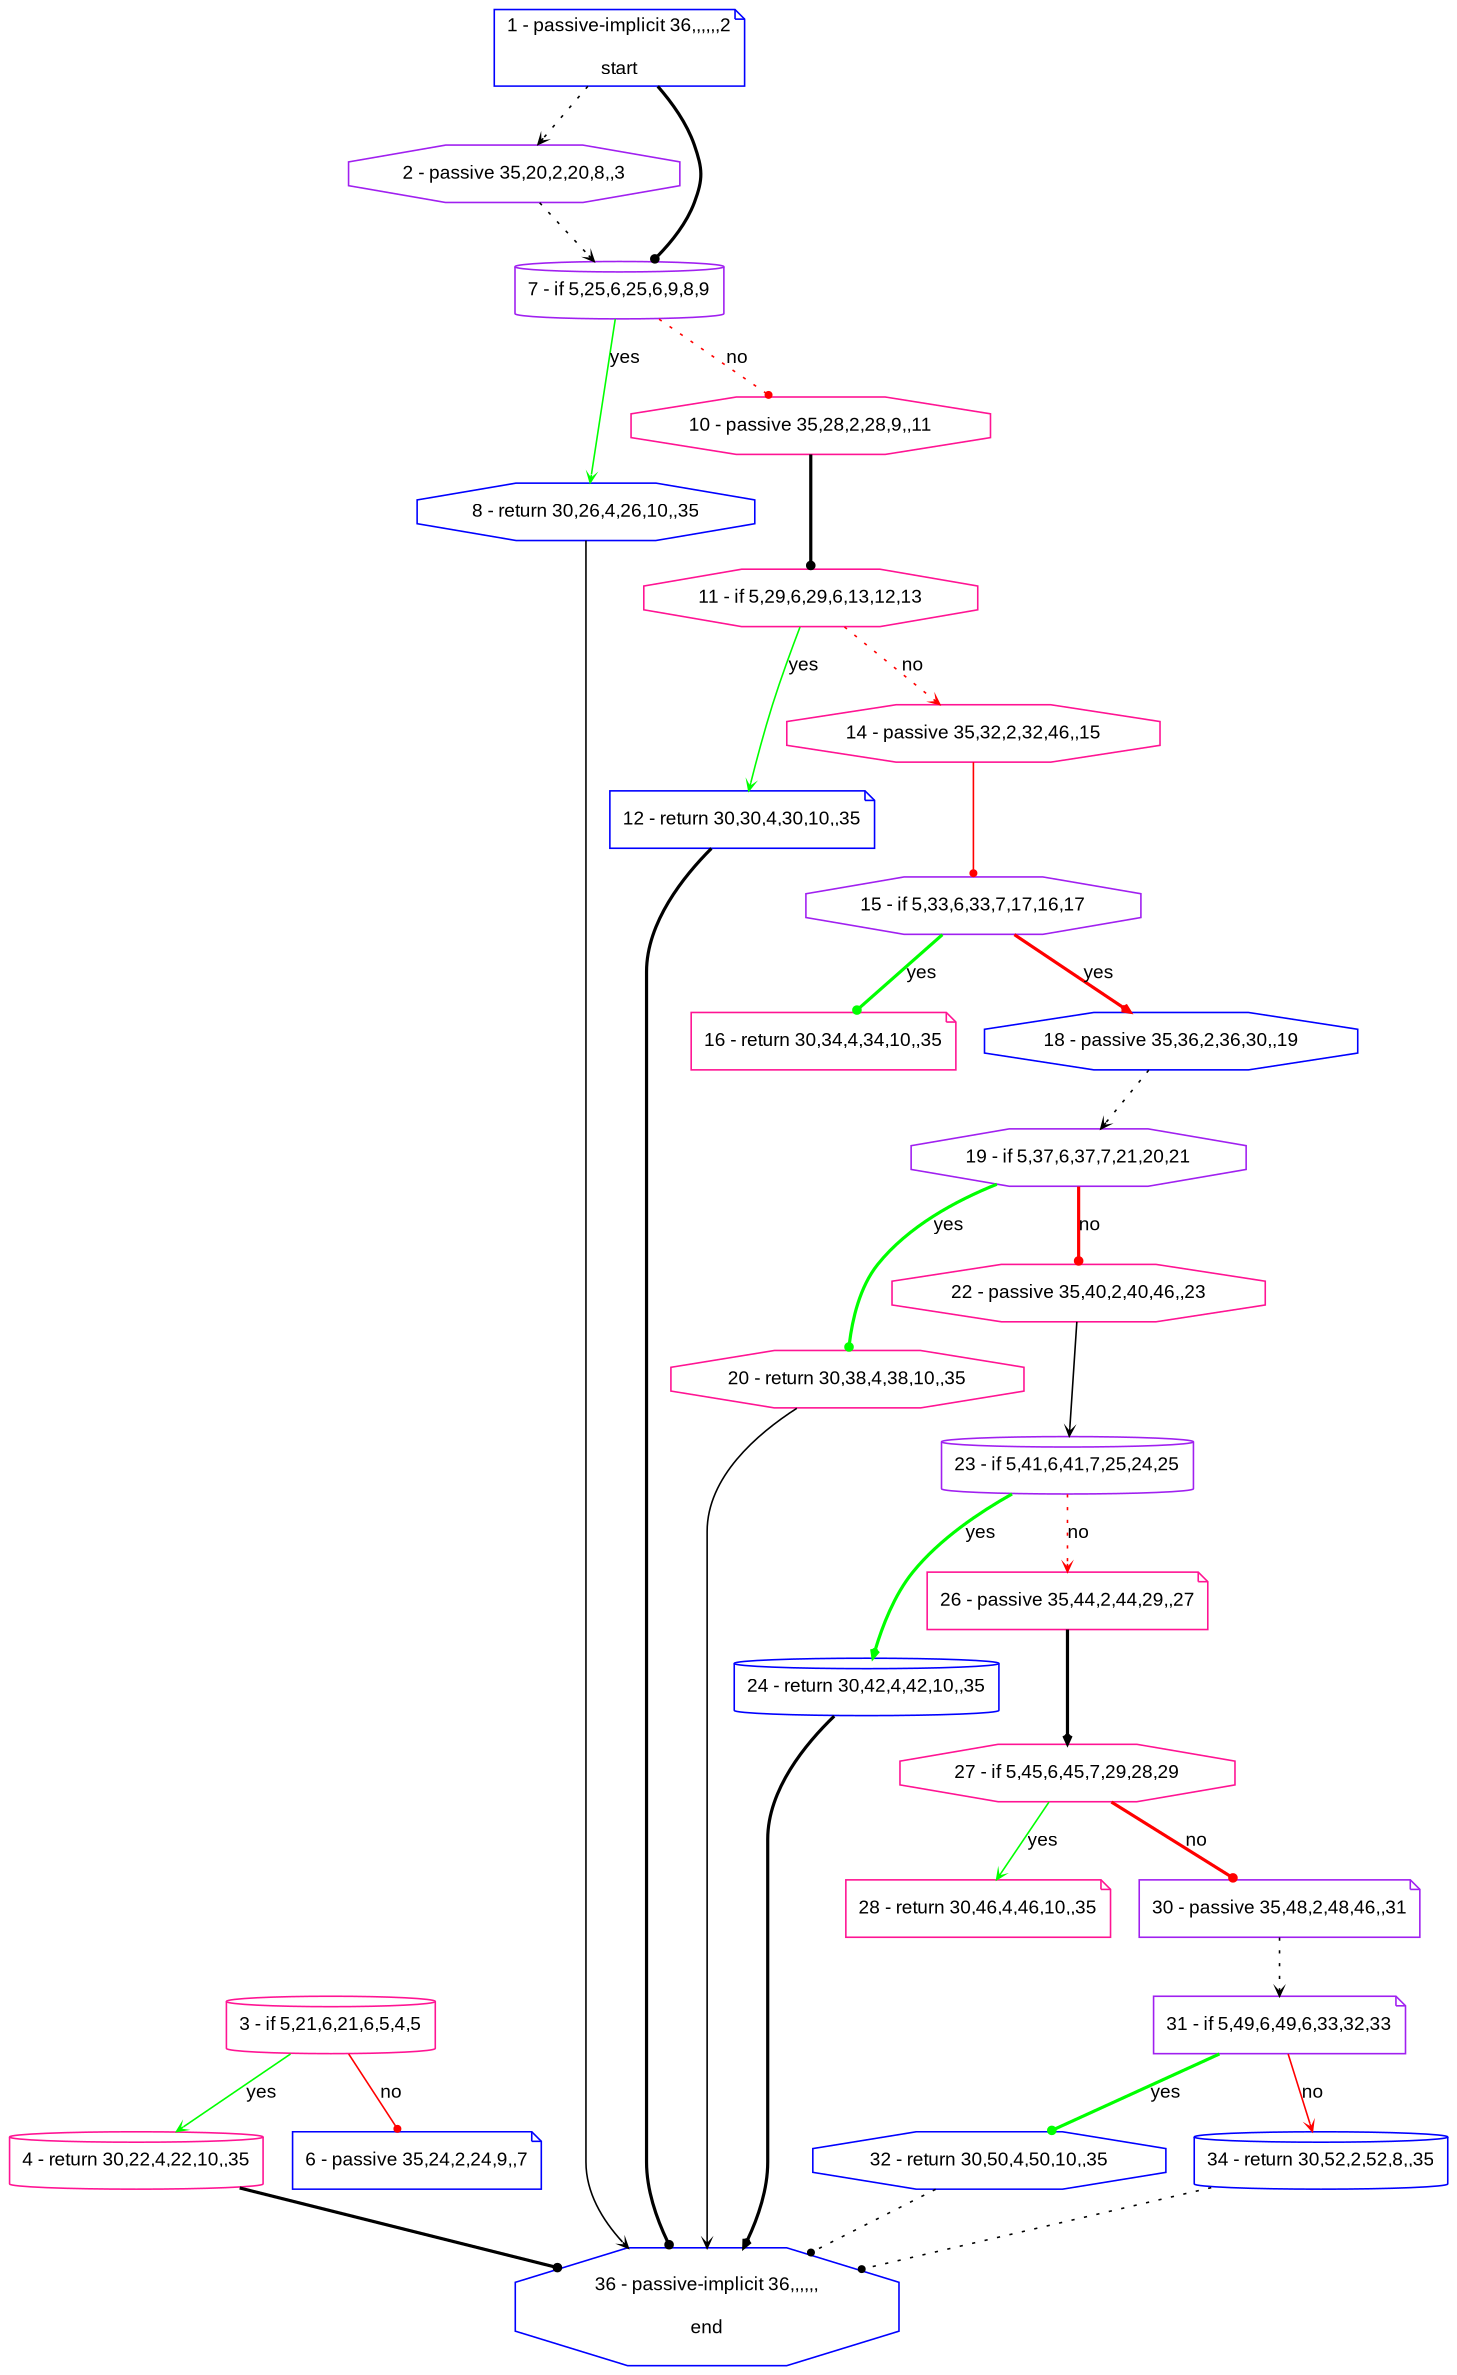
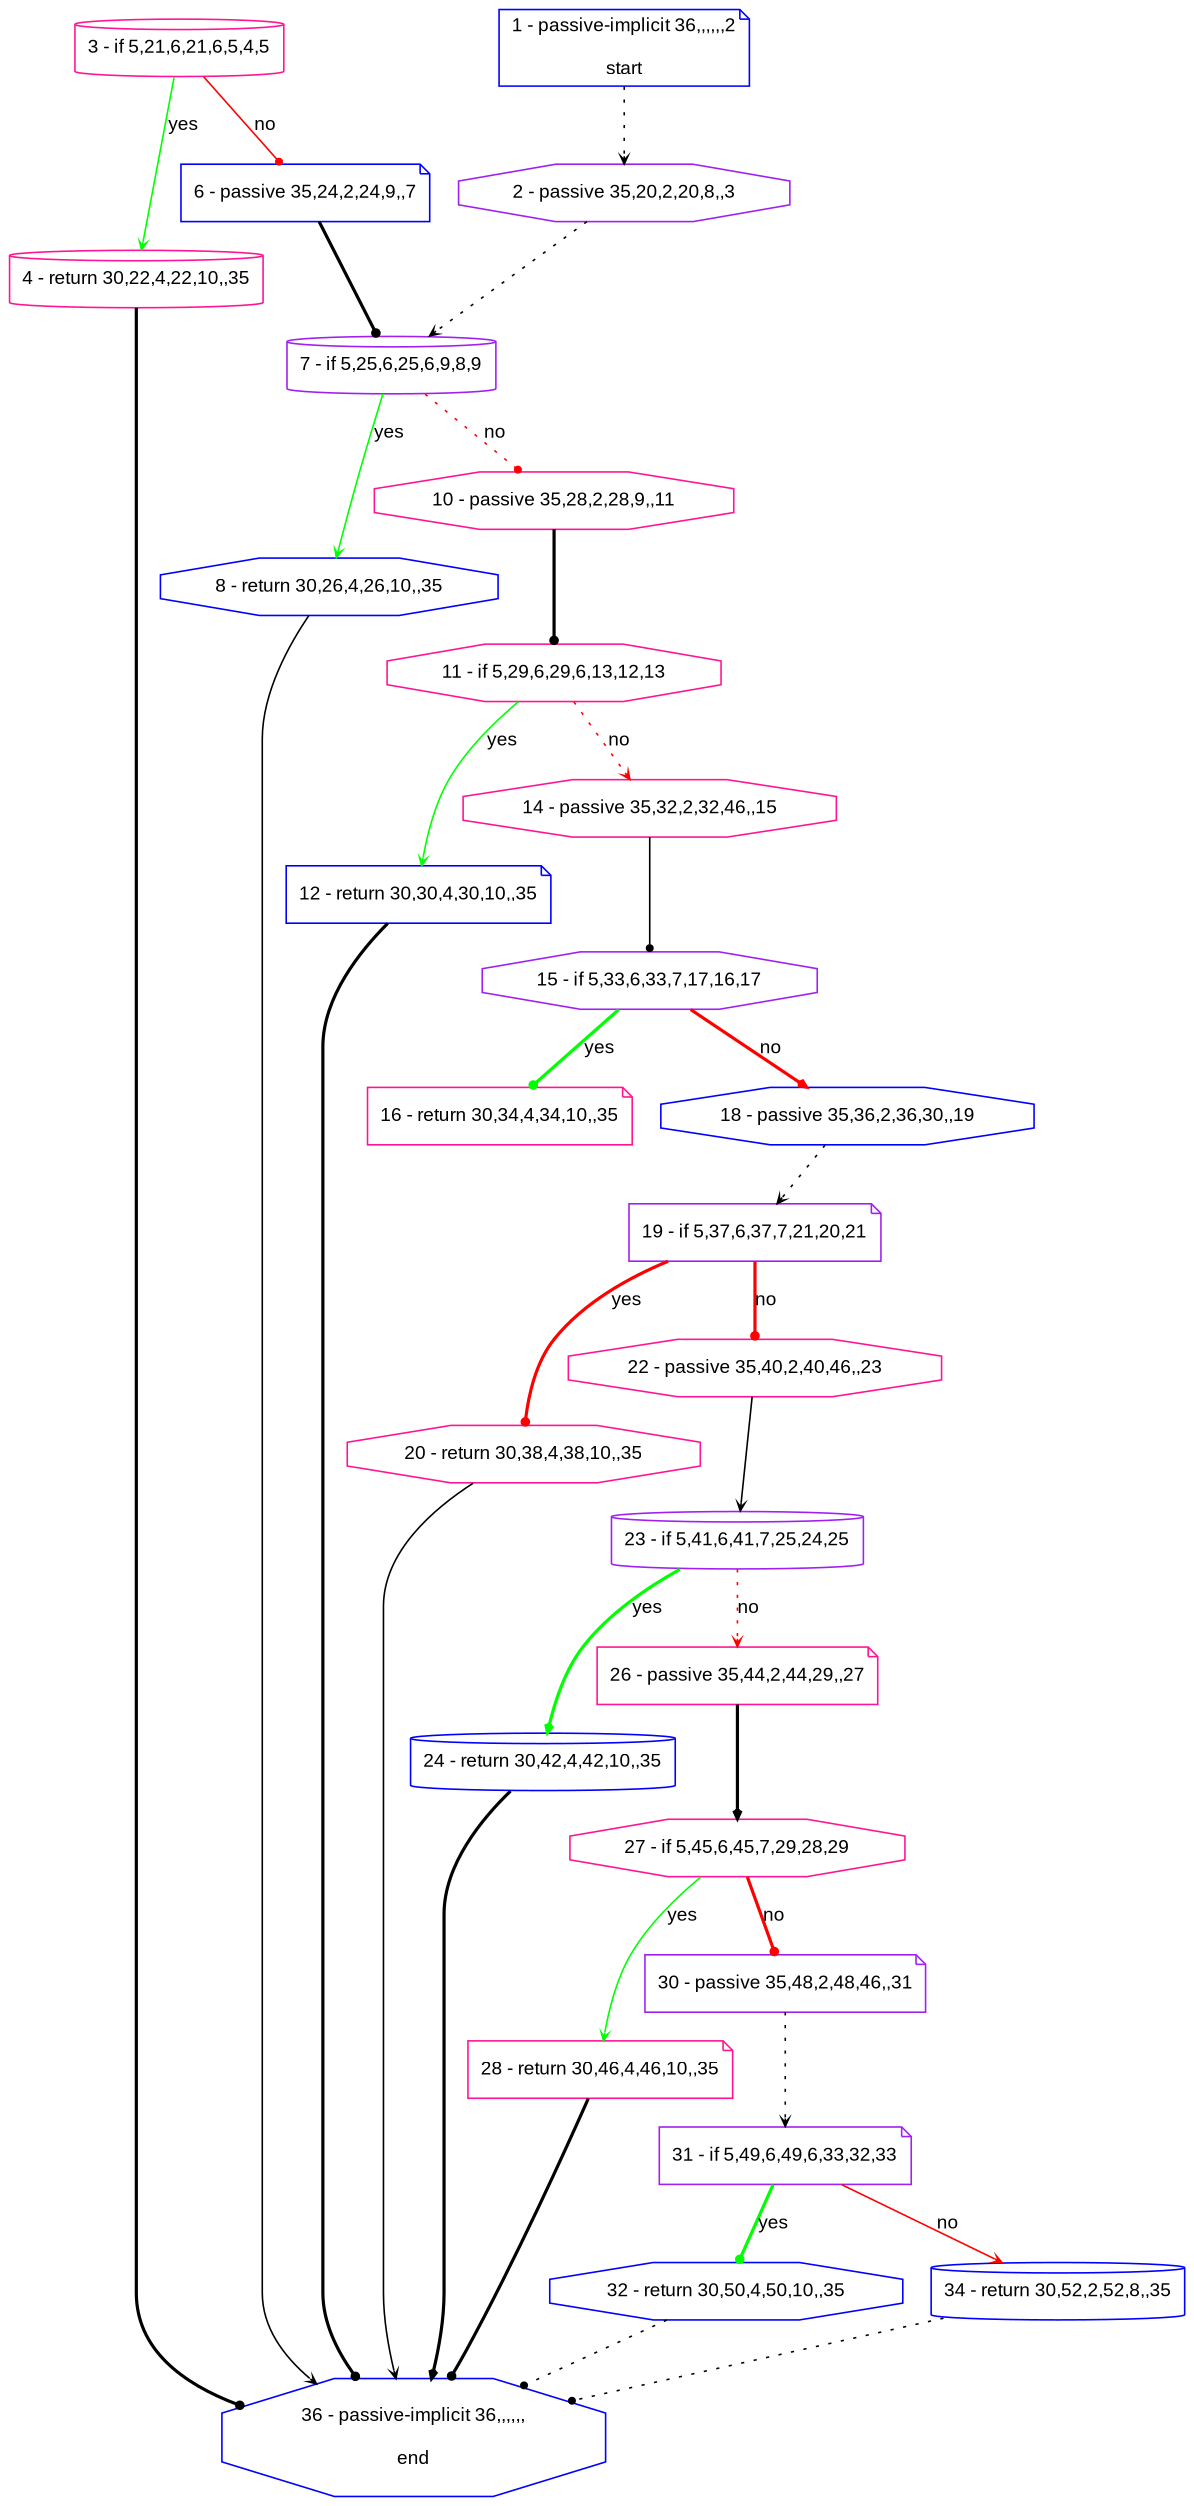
(701, 172) -> (347, 276)
(973, 816) -> (650, 891)
(1099, 973) -> (771, 1048)
(1079, 1158) -> (755, 1233)
(898, 1243) -> (573, 1320)
none -> (524, 2237)
